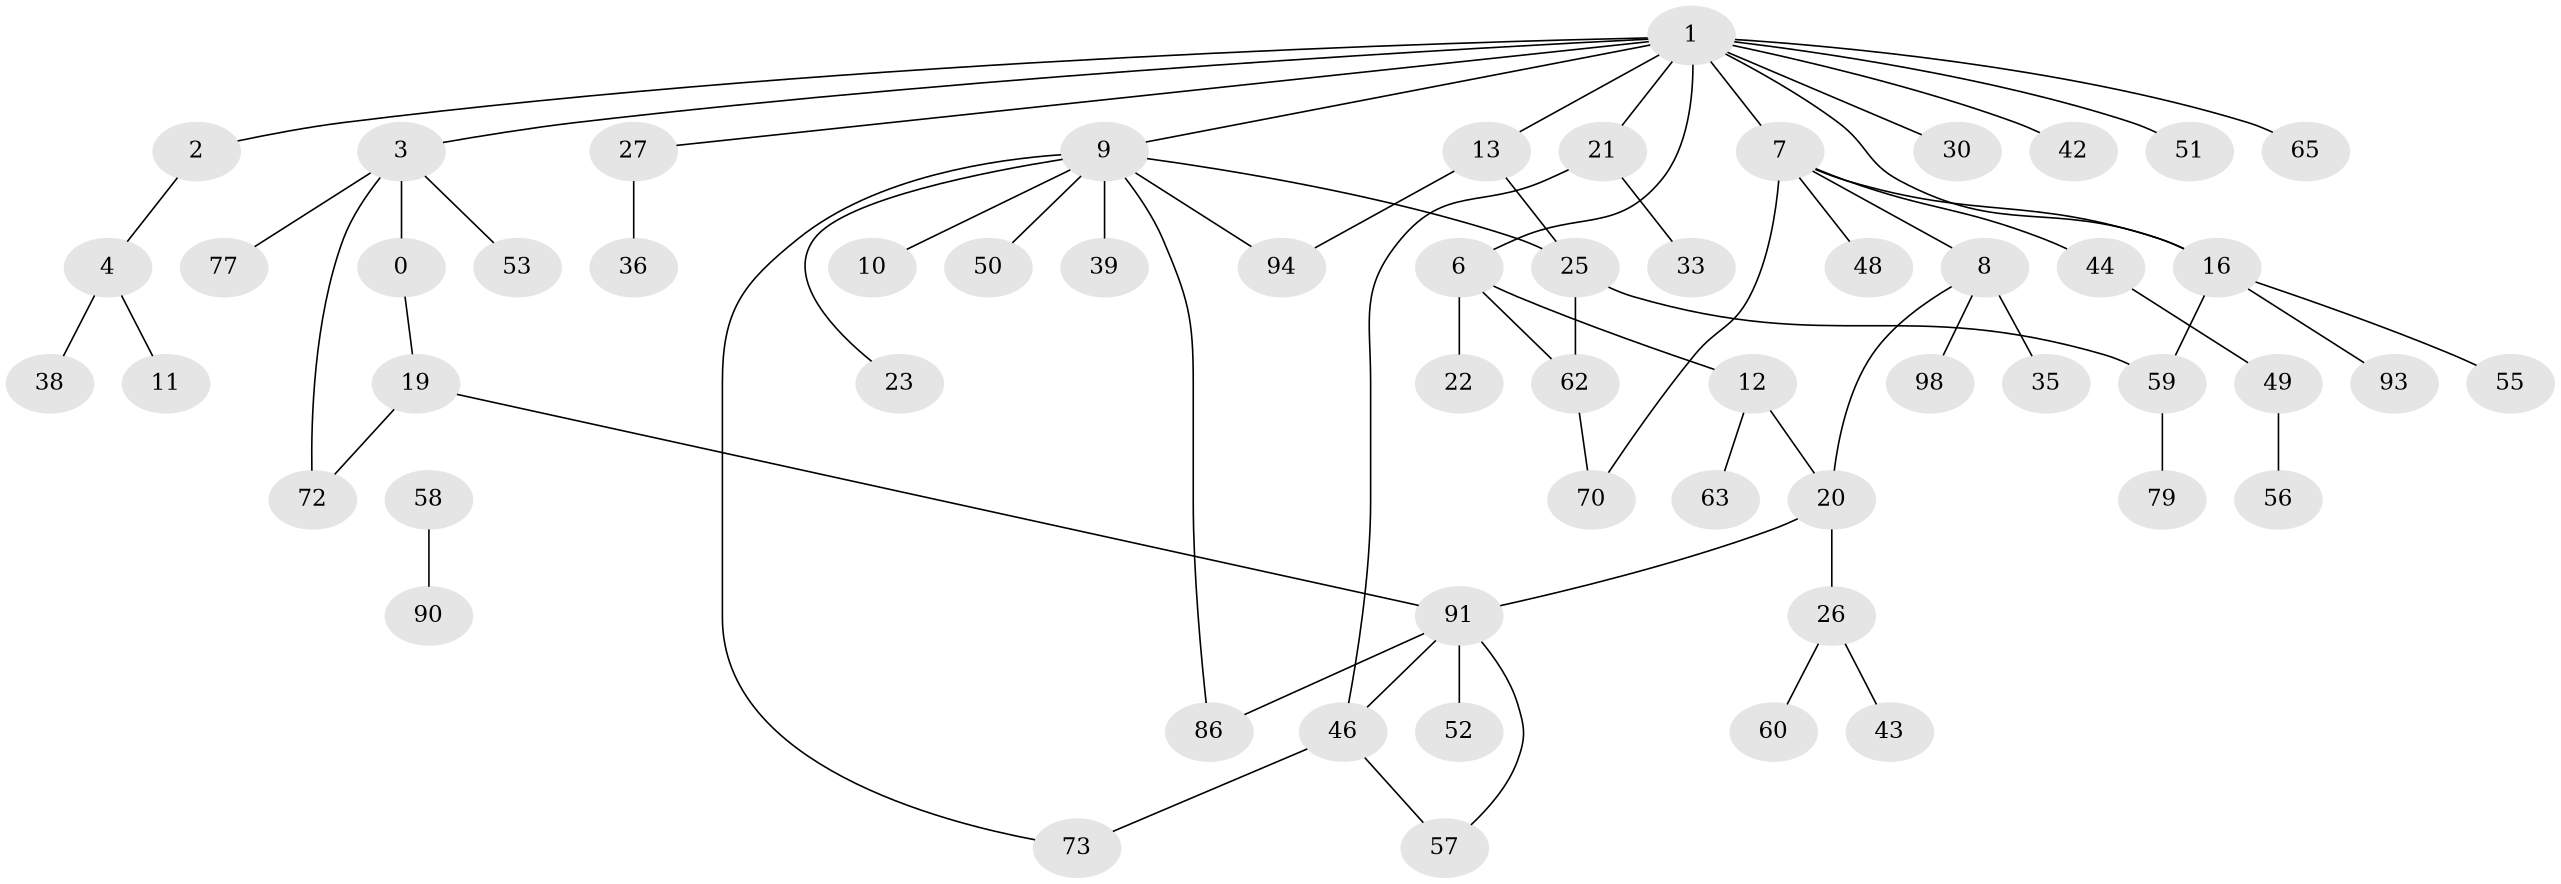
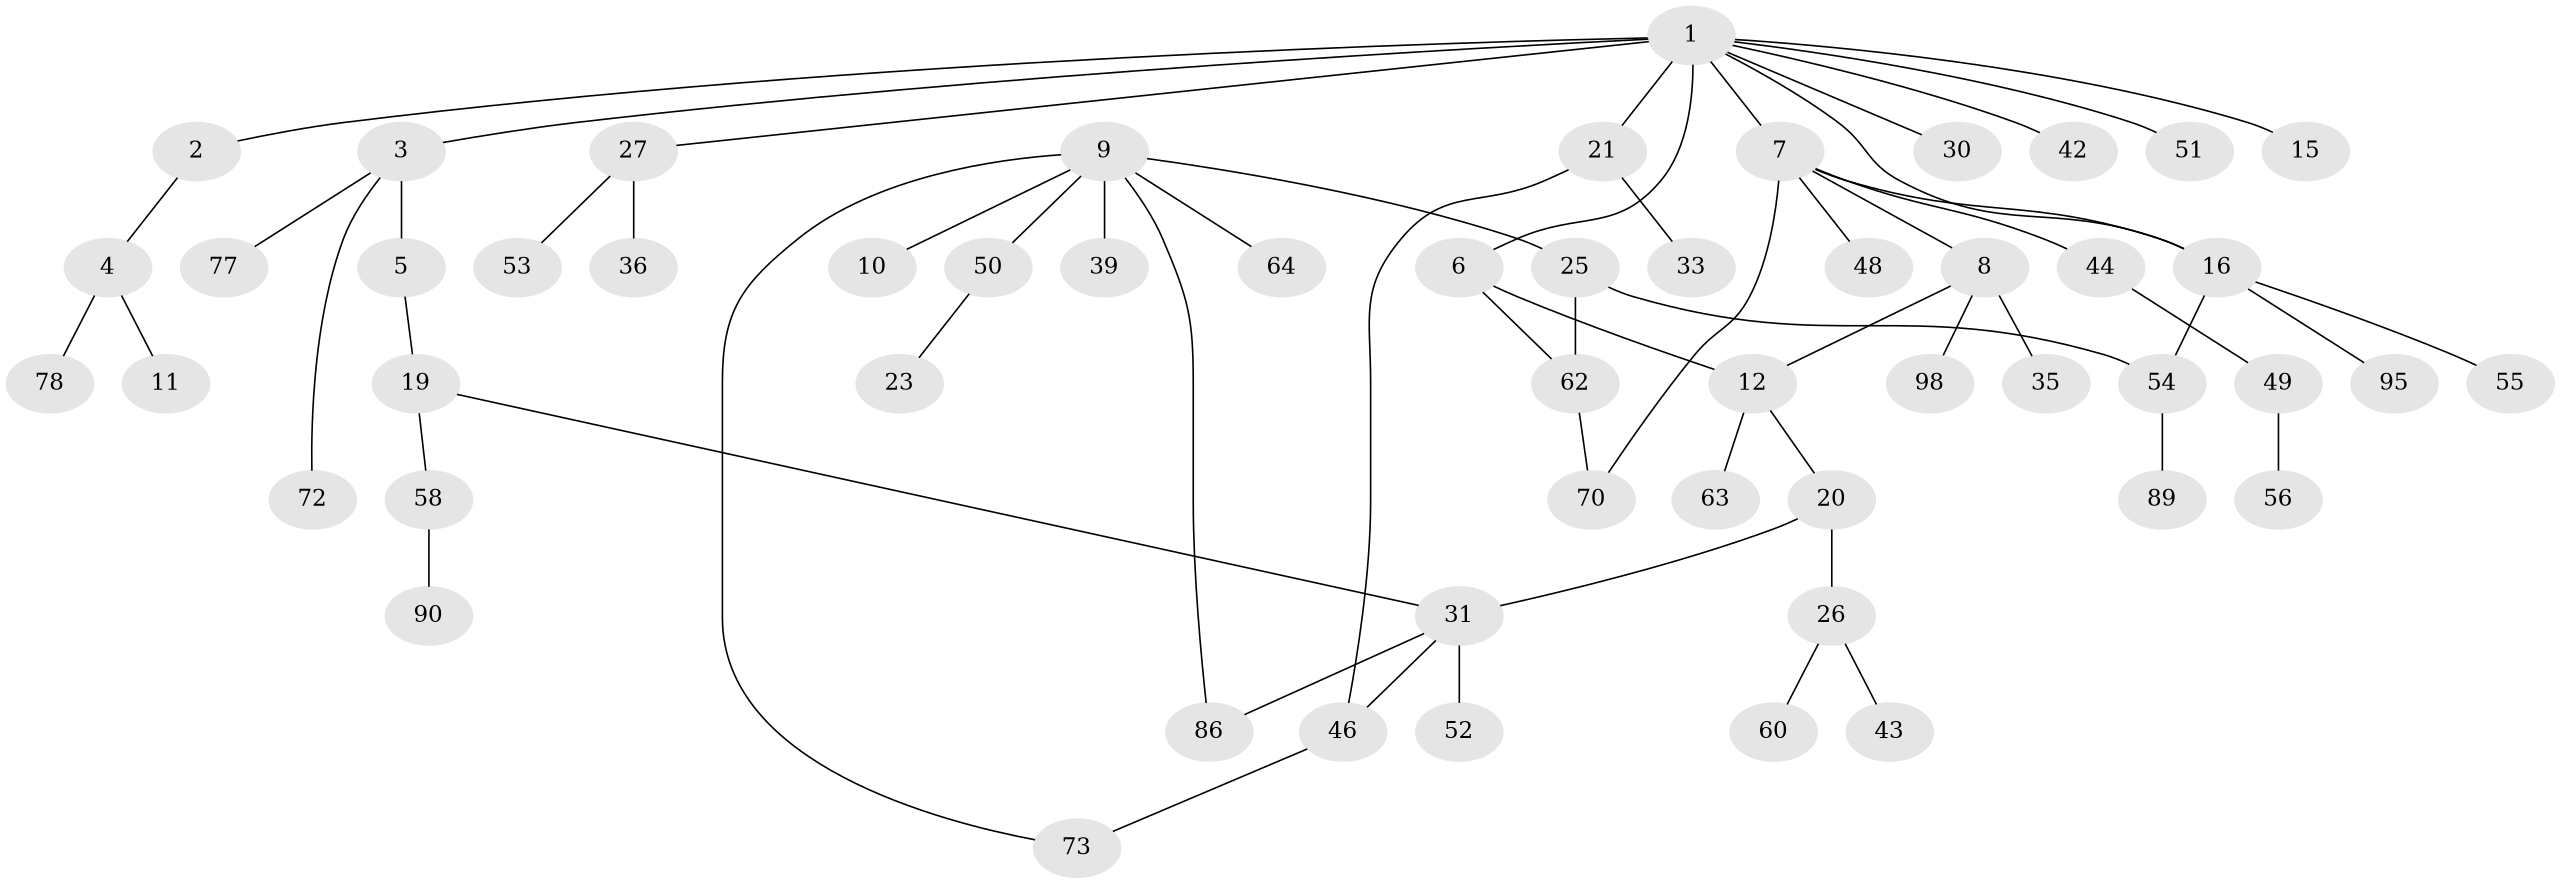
(1398, 94) -> none
(1487, 152) -> none
(2306, 152) -> (2306, 152)
(459, 209) -> (576, 209)
(812, 243) -> (944, 326)
(402, 268) -> (402, 268)
(1282, 268) -> (1282, 268)
(1868, 362) -> (1889, 316)
(50, 384) -> (50, 384)
(1459, 384) -> none
(2162, 384) -> (2162, 384)
(2395, 384) -> (2395, 384)
(364, 442) -> (422, 442)
(2162, 500) -> (2162, 500)
(1459, 616) -> (1459, 616)
(1445, 848) -> none
